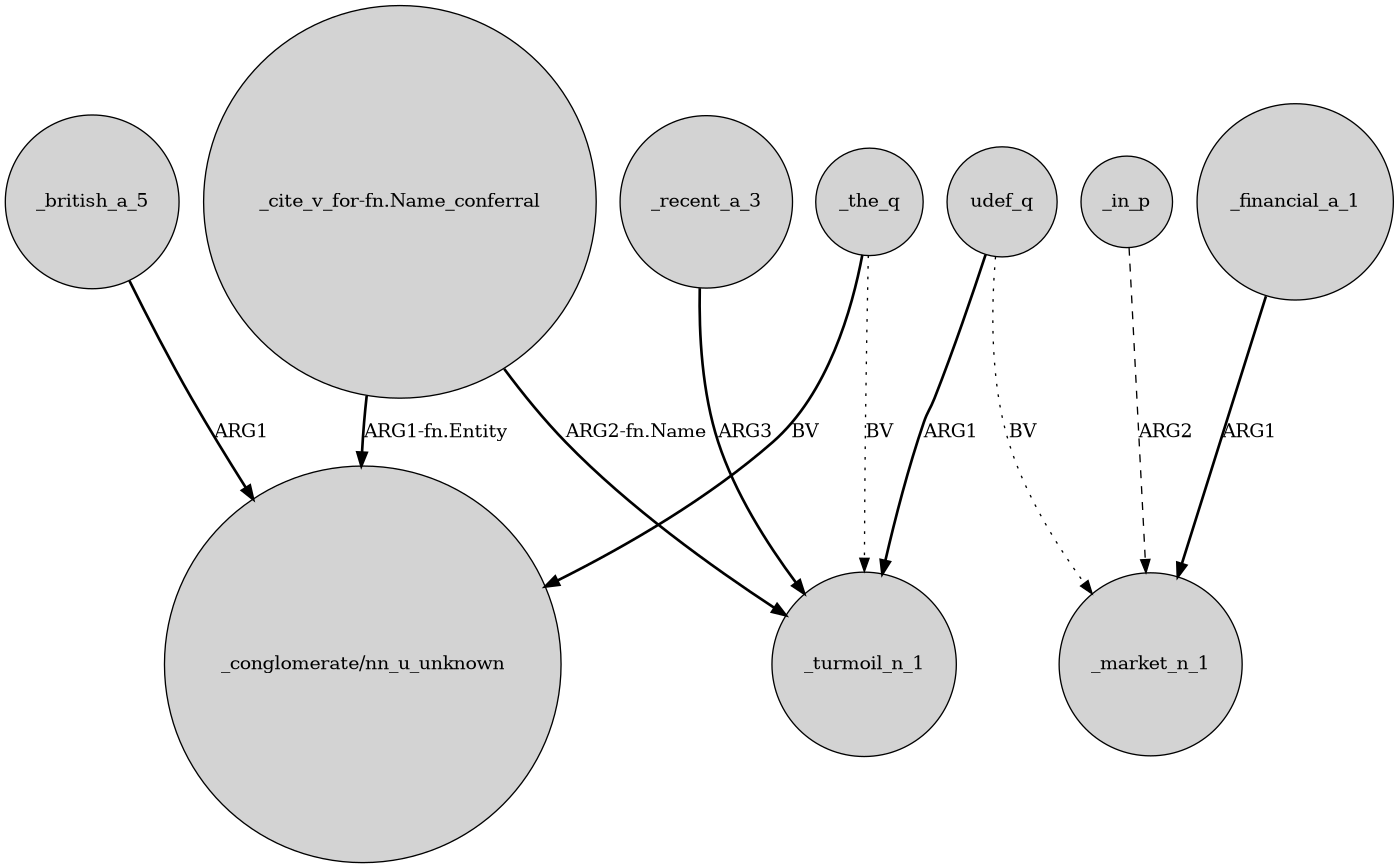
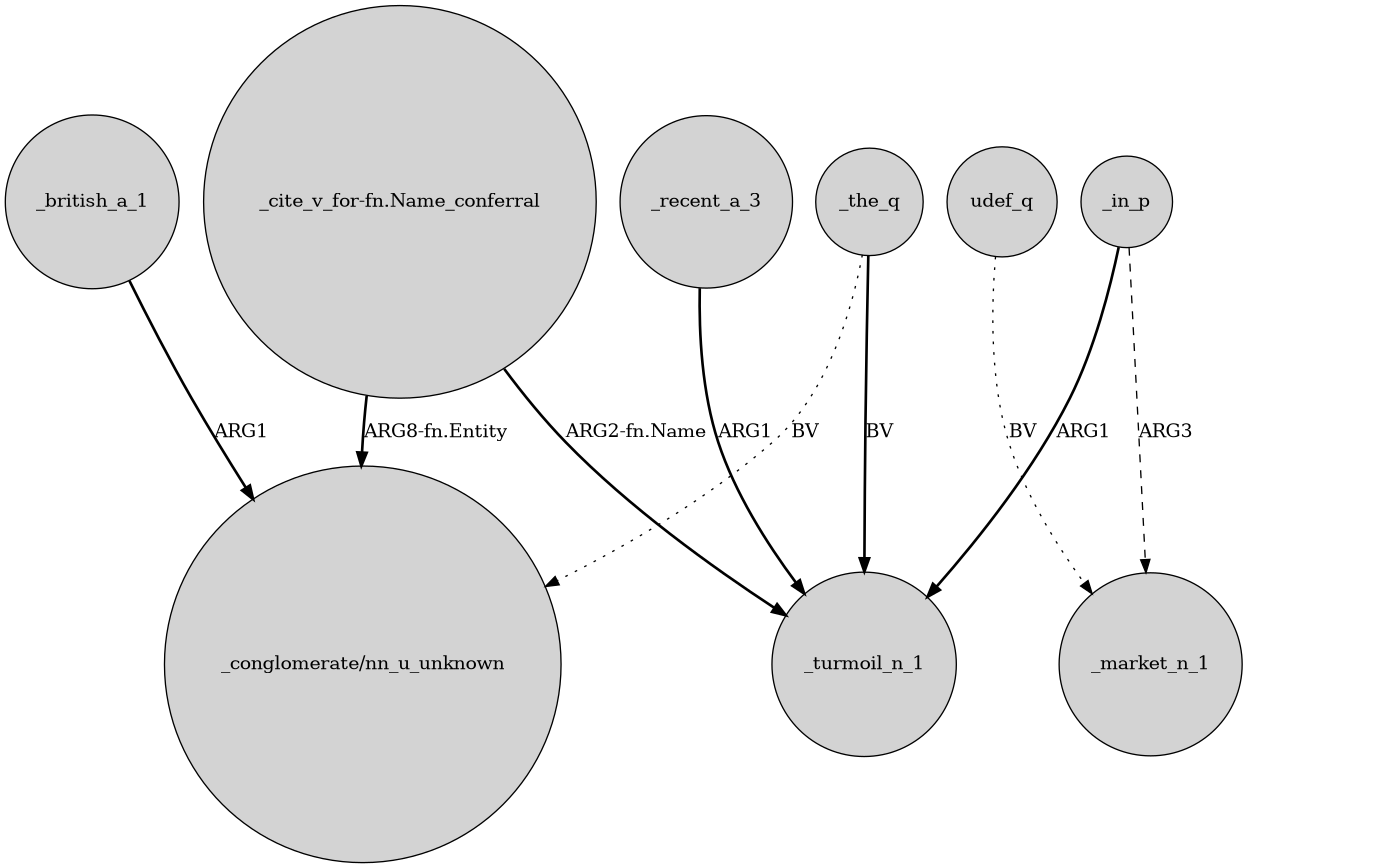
(92, 202) -> (92, 202)
(1295, 202) -> none
(931, 406) -> (1053, 430)
(866, 407) -> (866, 407)
(436, 432) -> (436, 432)
(745, 432) -> (745, 432)
(1166, 432) -> (1166, 432)
(755, 457) -> (755, 457)
